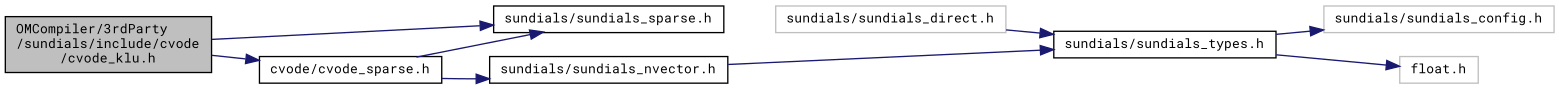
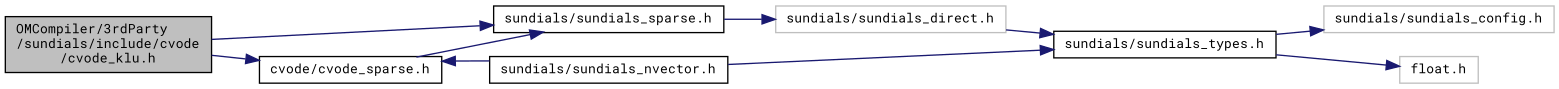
none -> (743, 19)
(459, 79) -> (472, 61)
